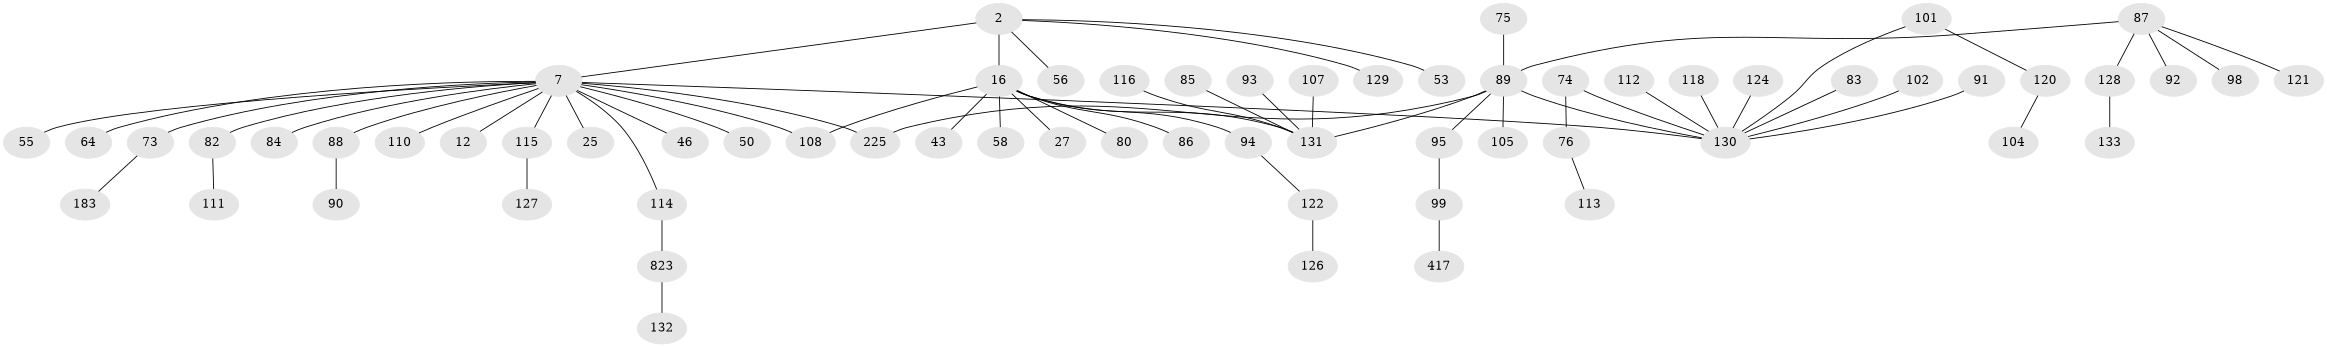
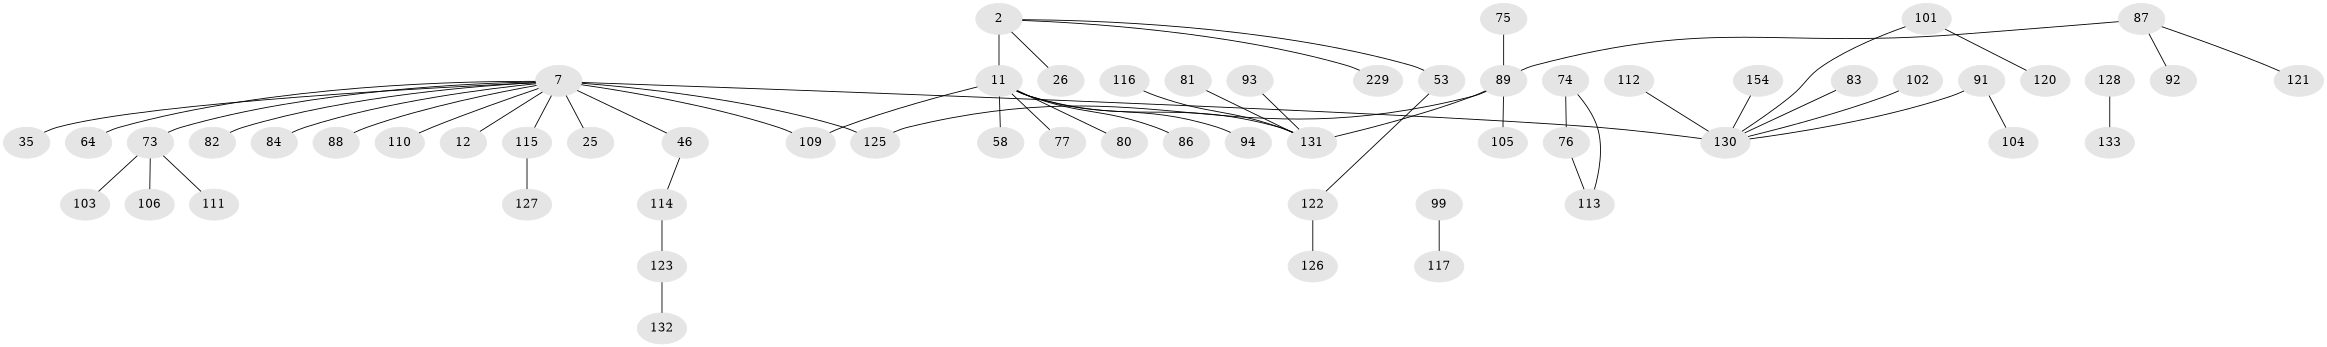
(779, 50) -> none
(2126, 50) -> none
(999, 81) -> (999, 81)
(1061, 81) -> (1061, 81)
(1188, 81) -> (1188, 81)
(1314, 81) -> none
(1378, 81) -> (1378, 81)
(1694, 81) -> none
(1758, 81) -> (1758, 81)
(2235, 81) -> none
(2029, 112) -> (1997, 112)
(1643, 114) -> (1600, 139)
(1610, 118) -> none
(626, 133) -> (674, 174)
(27, 143) -> (27, 143)
(747, 143) -> none
(811, 143) -> (811, 143)
(875, 143) -> (875, 143)
(939, 143) -> none
(1063, 143) -> (1063, 143)
(1439, 143) -> none
(213, 174) -> (182, 174)
(1280, 174) -> (1377, 143)
(85, 205) -> (85, 205)
none -> (150, 205)
(336, 205) -> none
(662, 267) -> (662, 267)
(1439, 267) -> (1439, 267)
